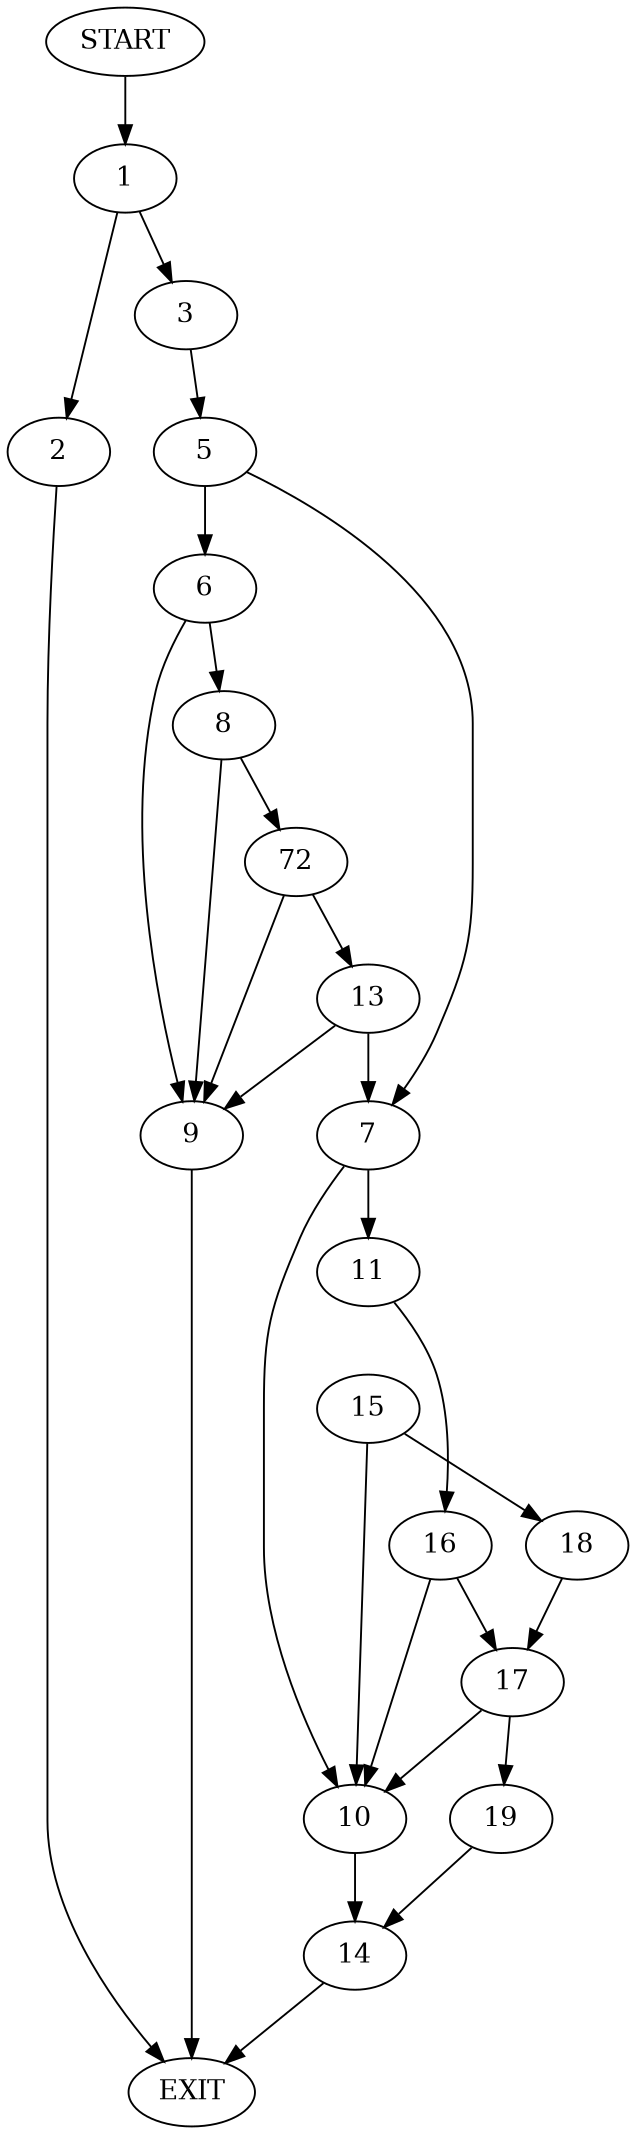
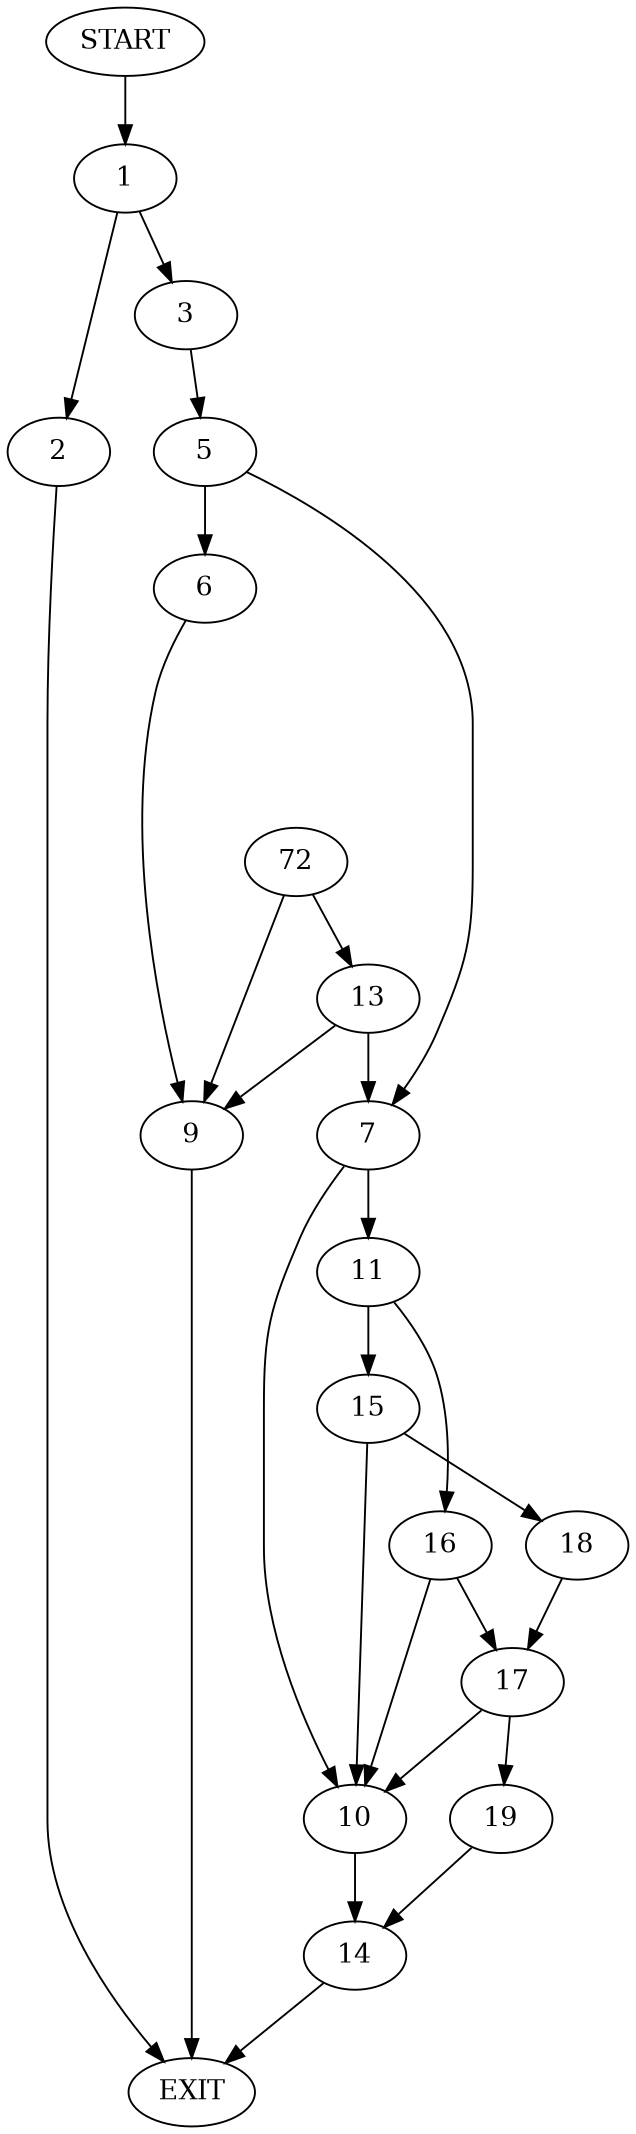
(224, 725) -> none
none -> (368, 1331)
